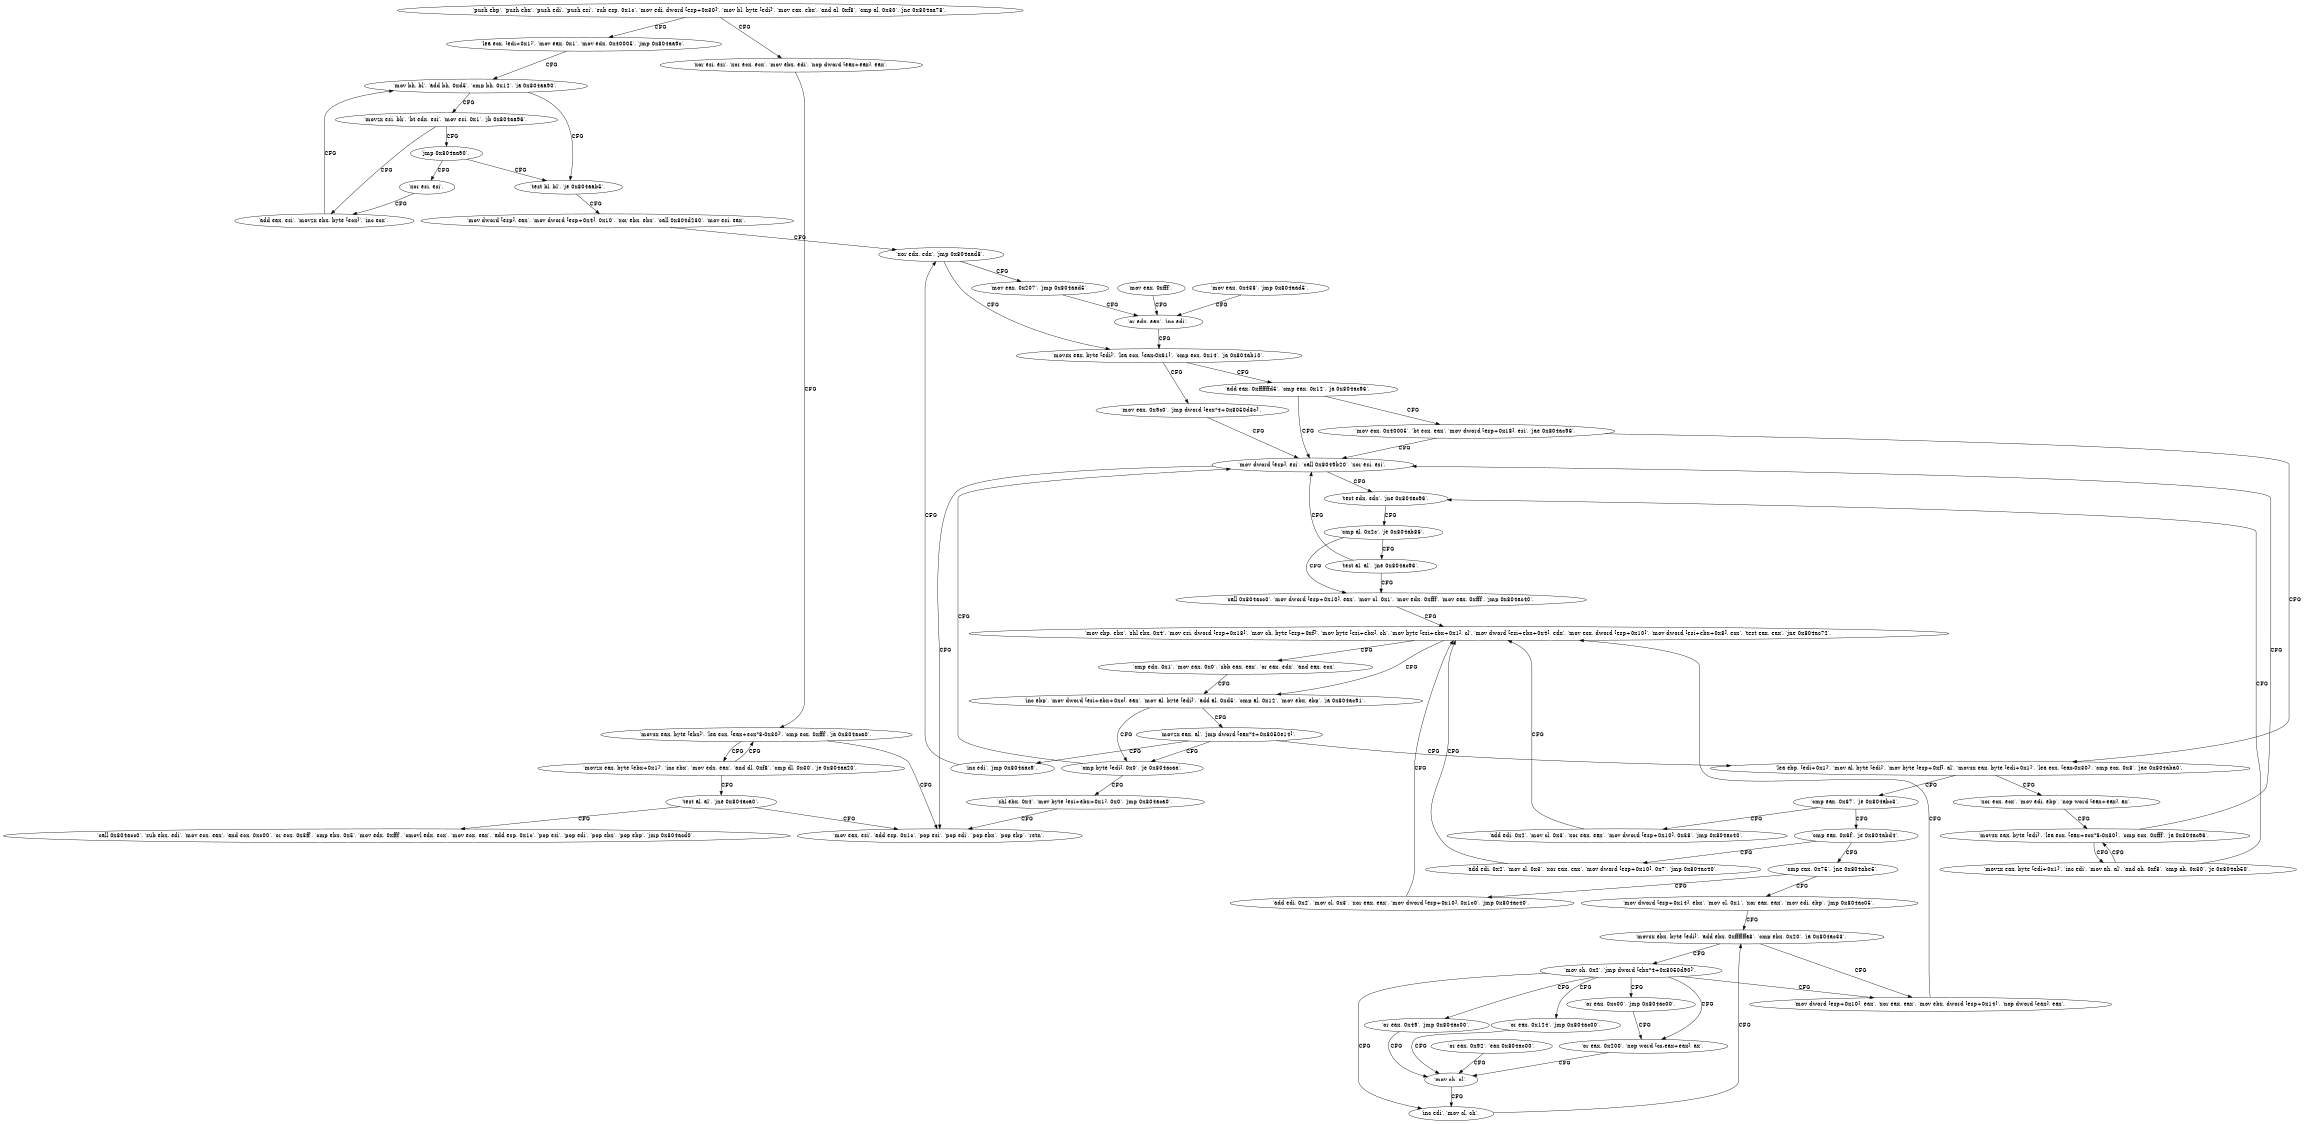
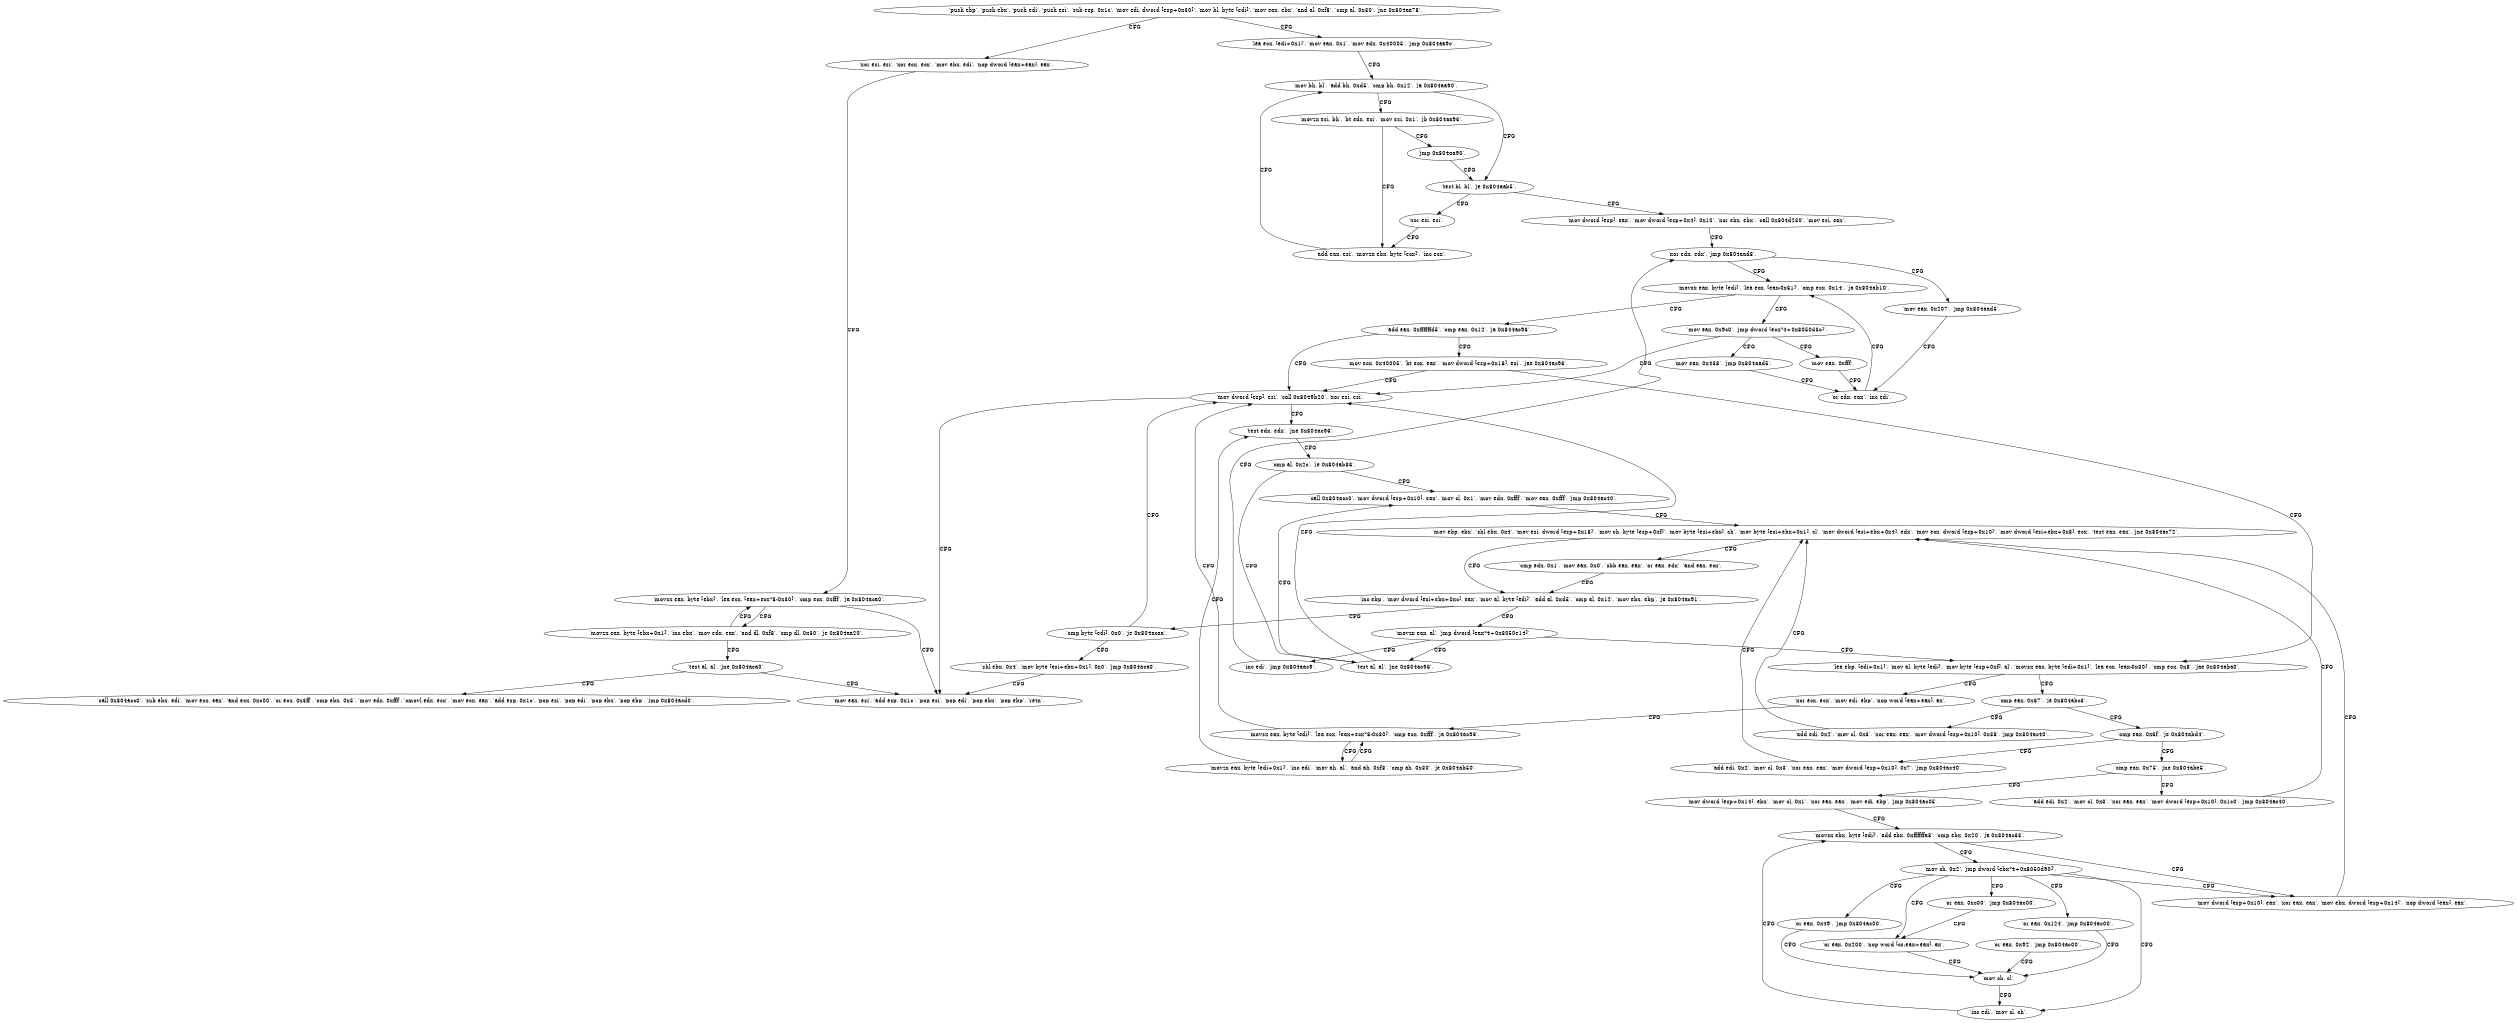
(438, 169) -> (1455, 203)
none -> (1743, 346)
none -> (1794, 346)
(1299, 389) -> (1459, 330)
(1182, 751) -> (1432, 650)
(1492, 1046) -> (2038, 945)
